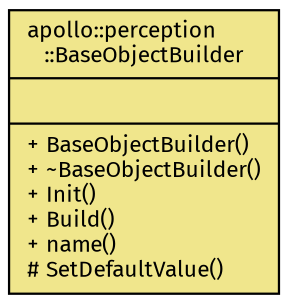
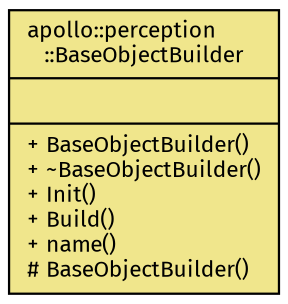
(126, 270) -> (138, 270)
